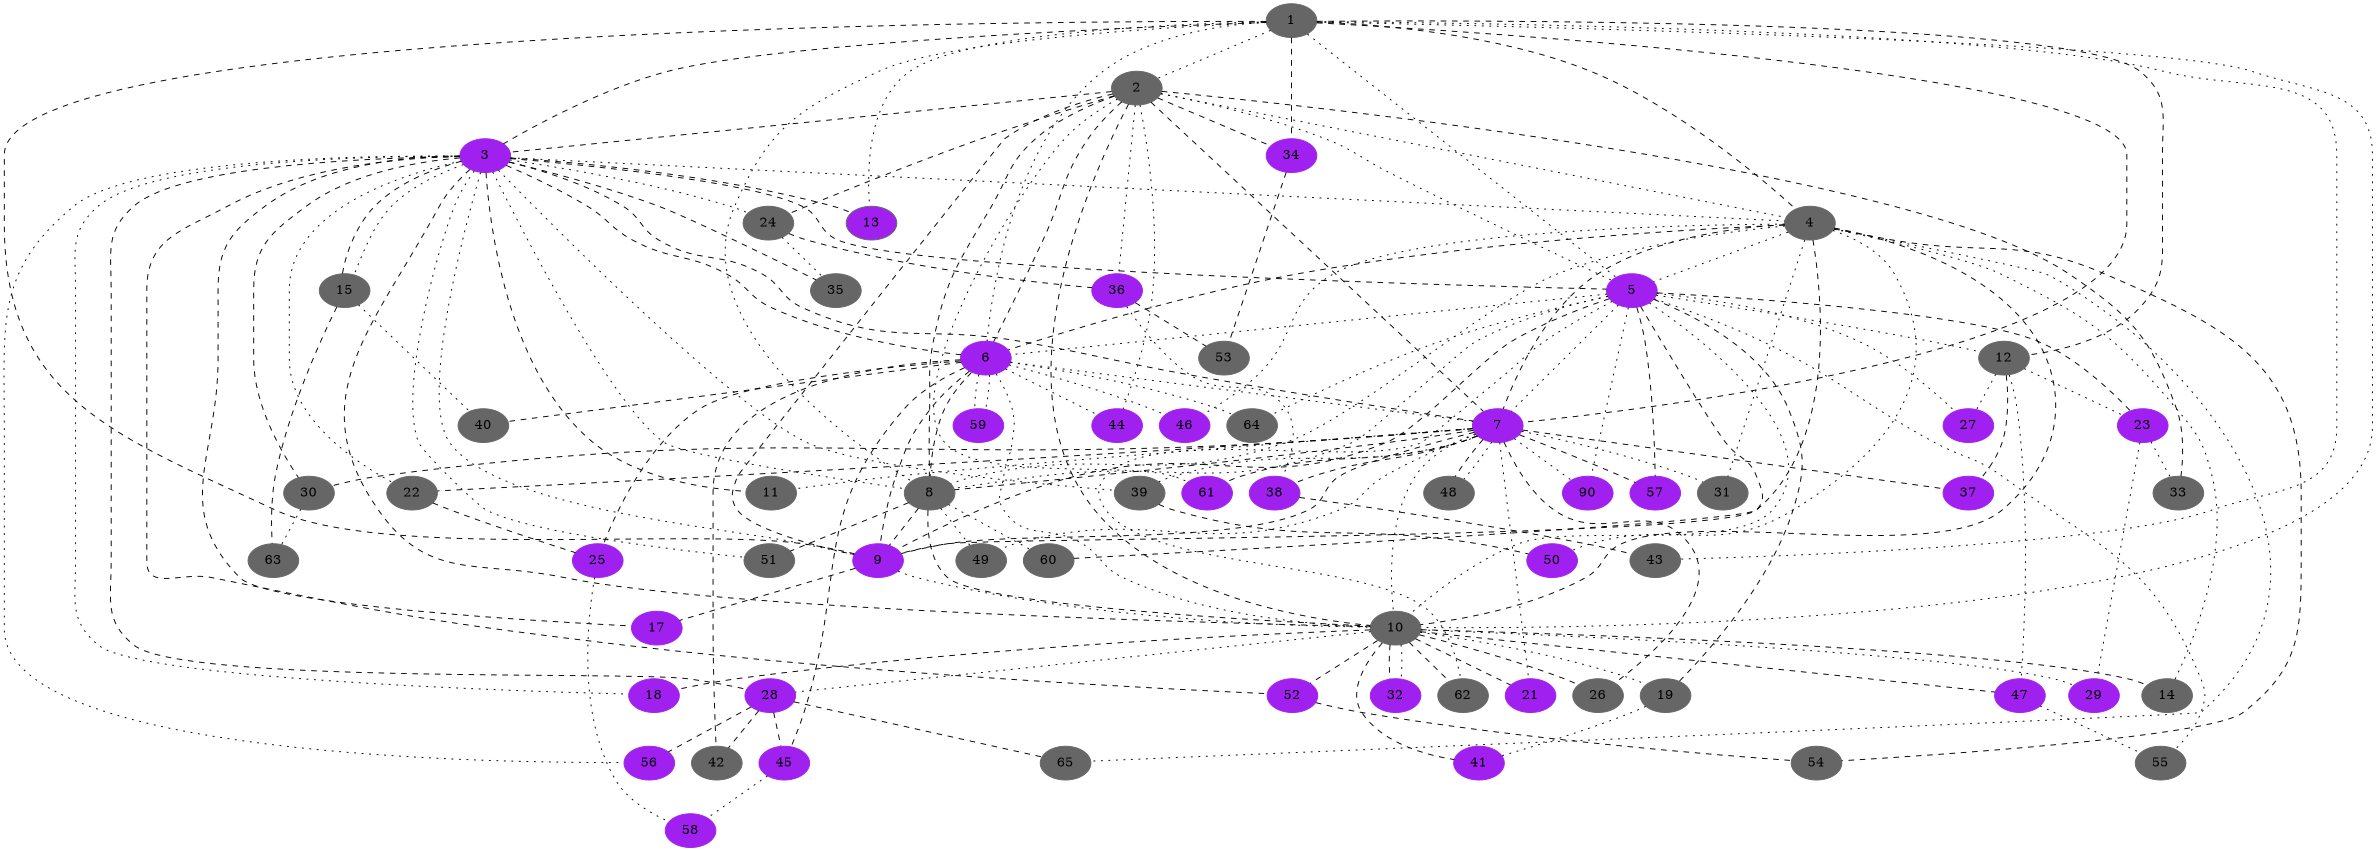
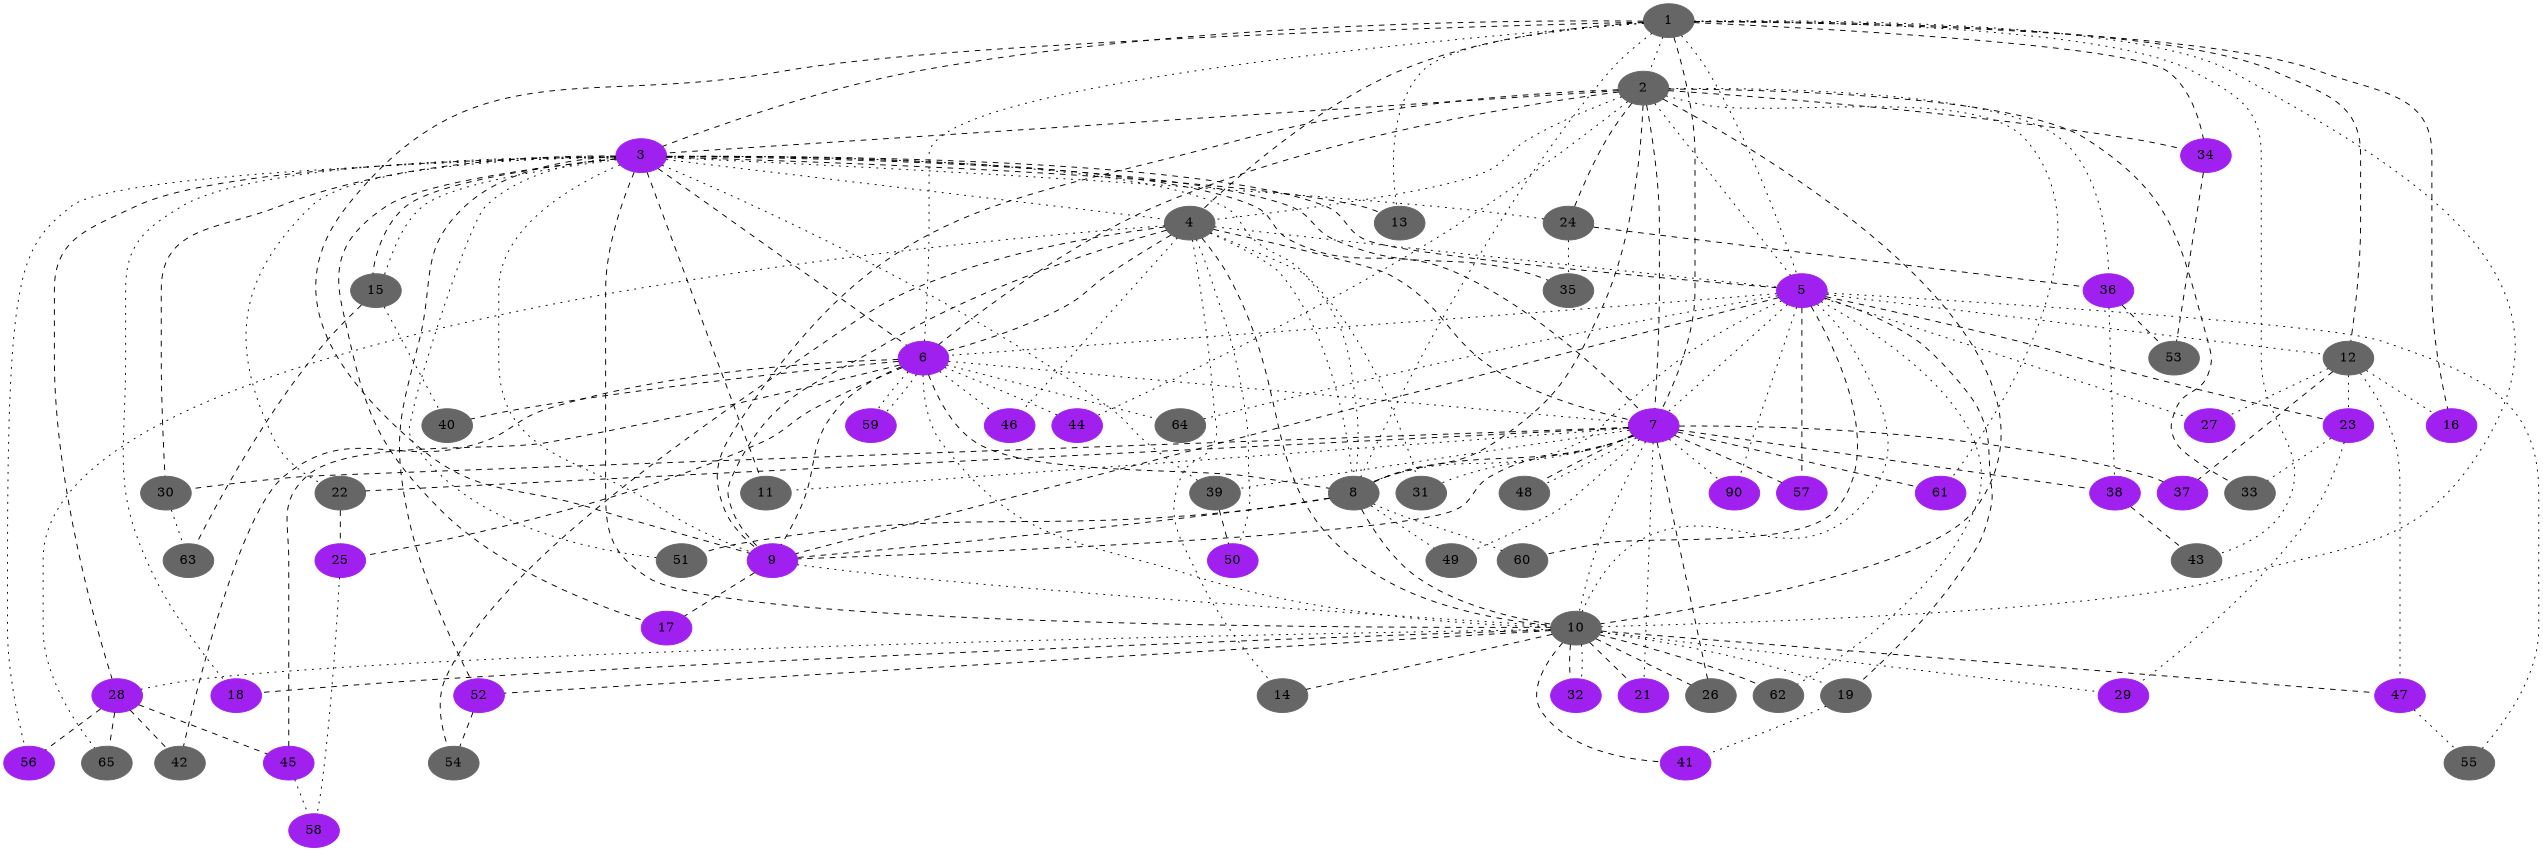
(872, 223) -> (1400, 223)
none -> (2452, 426)
